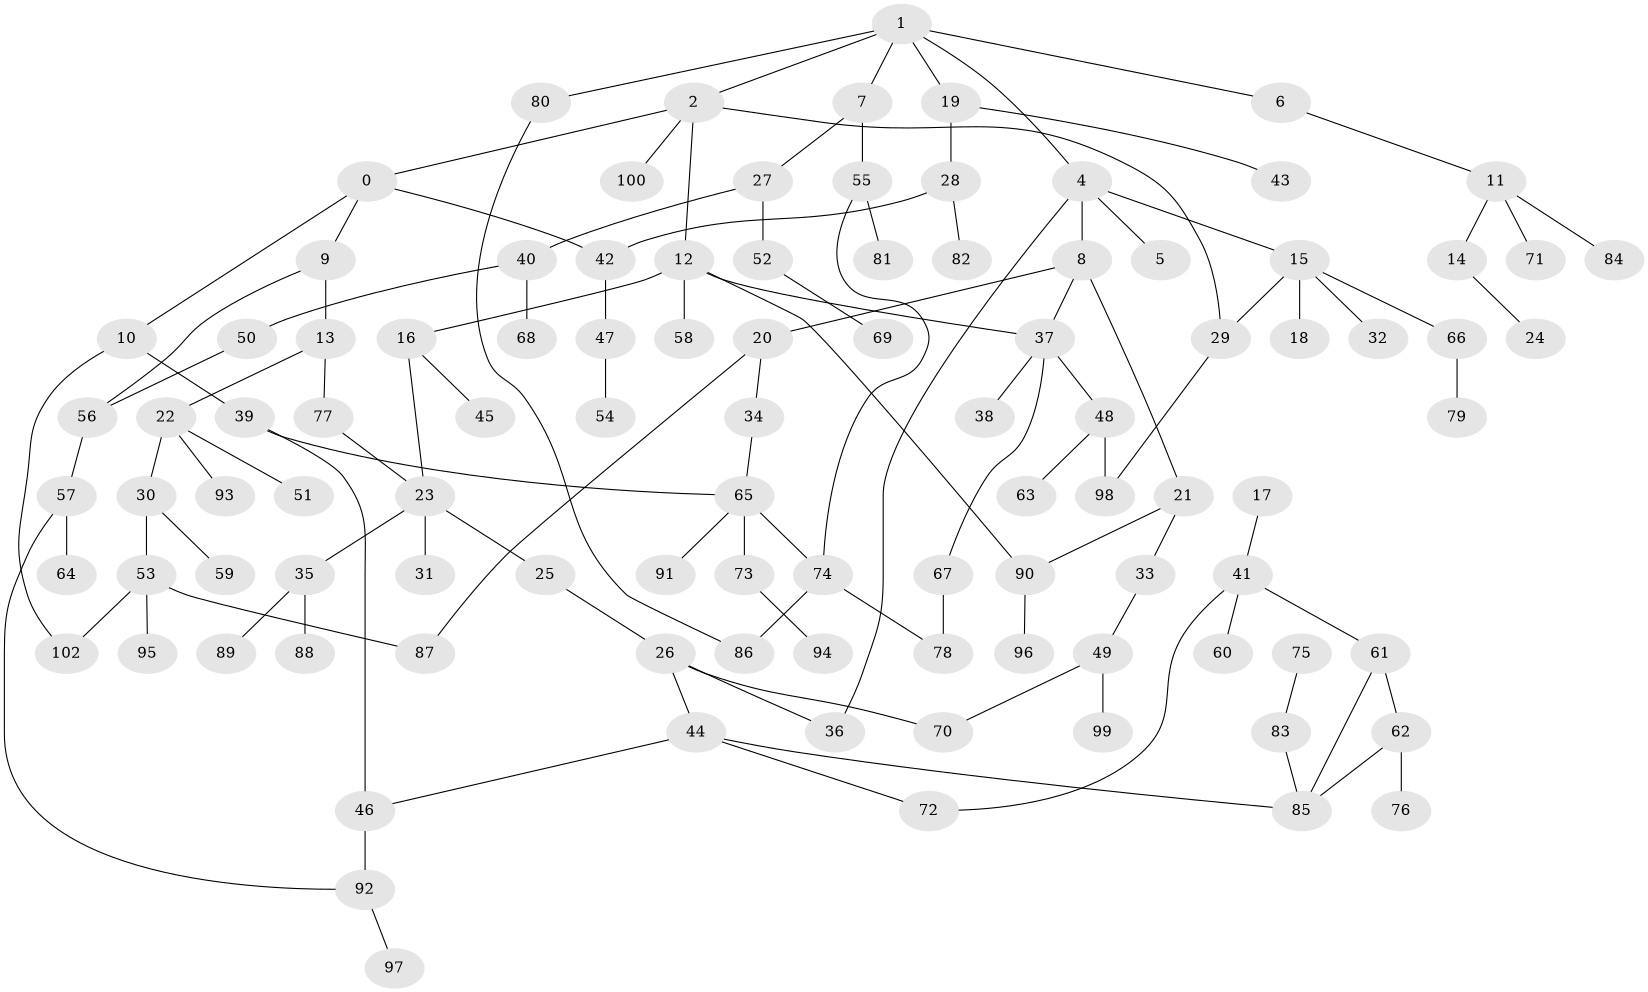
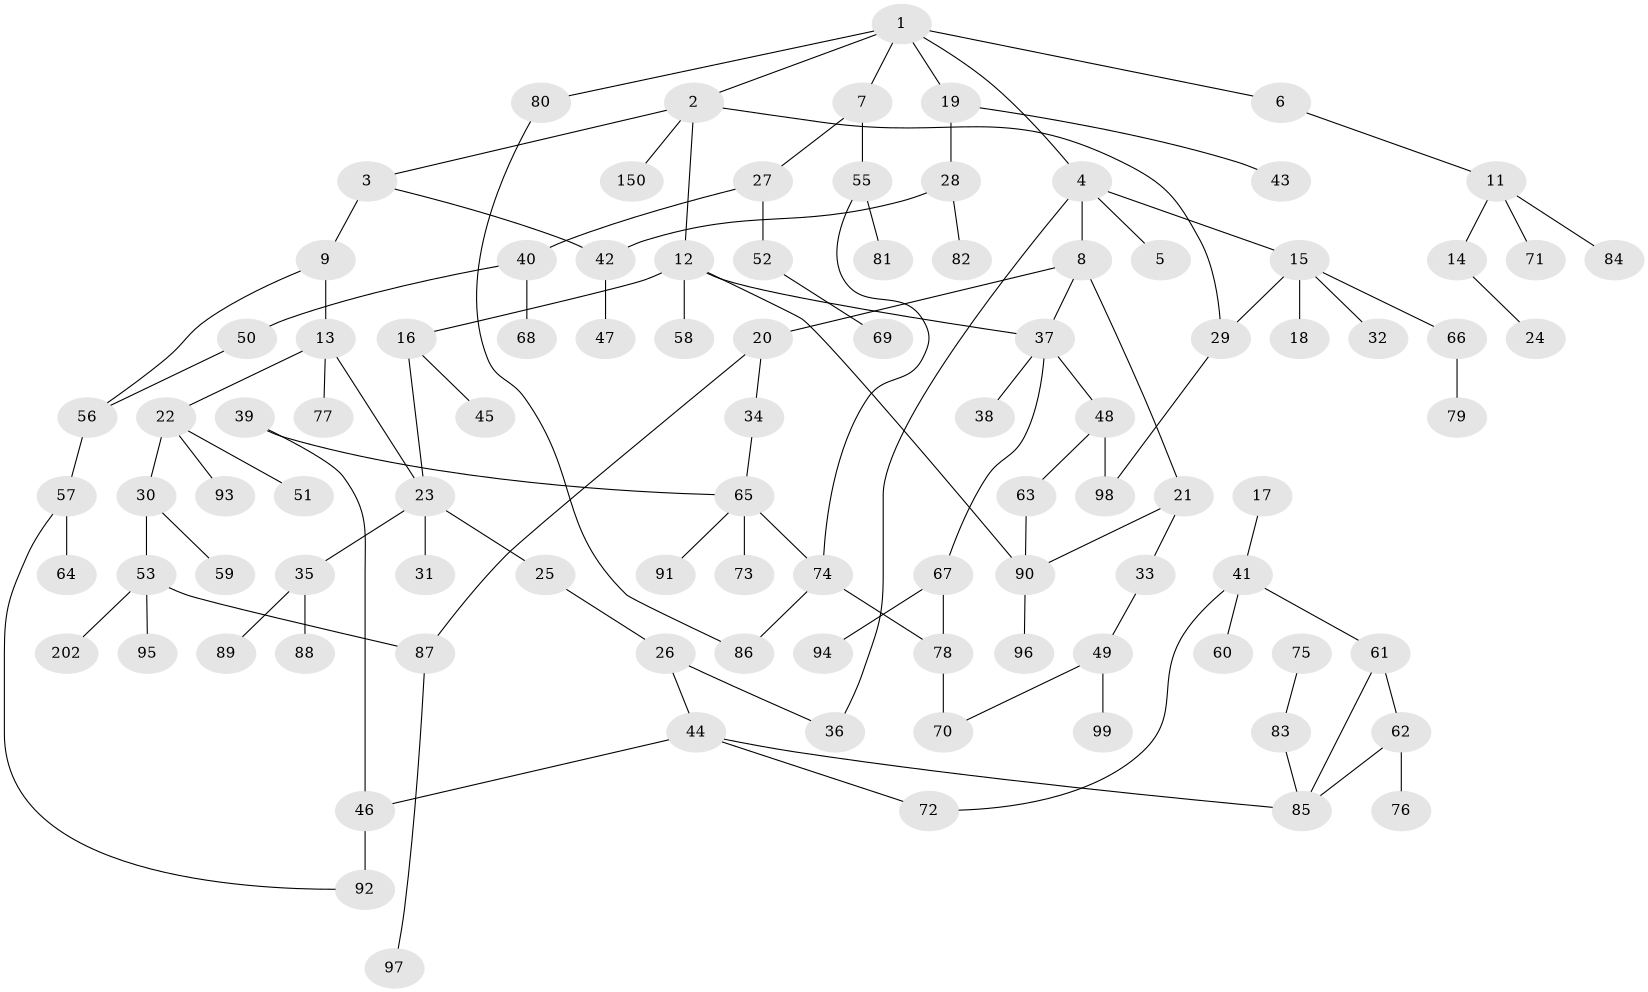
(367, 181) -> (367, 181)
(632, 181) -> (632, 181)
(127, 339) -> none
(606, 418) -> none
(365, 450) -> (376, 418)
none -> (1026, 536)
(779, 610) -> (891, 609)
(67, 654) -> (67, 654)
(802, 698) -> (943, 693)
(380, 929) -> (415, 811)
